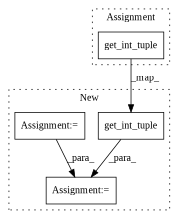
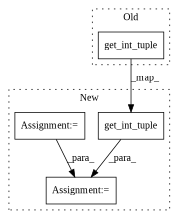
(131, 17) -> (131, 17)
